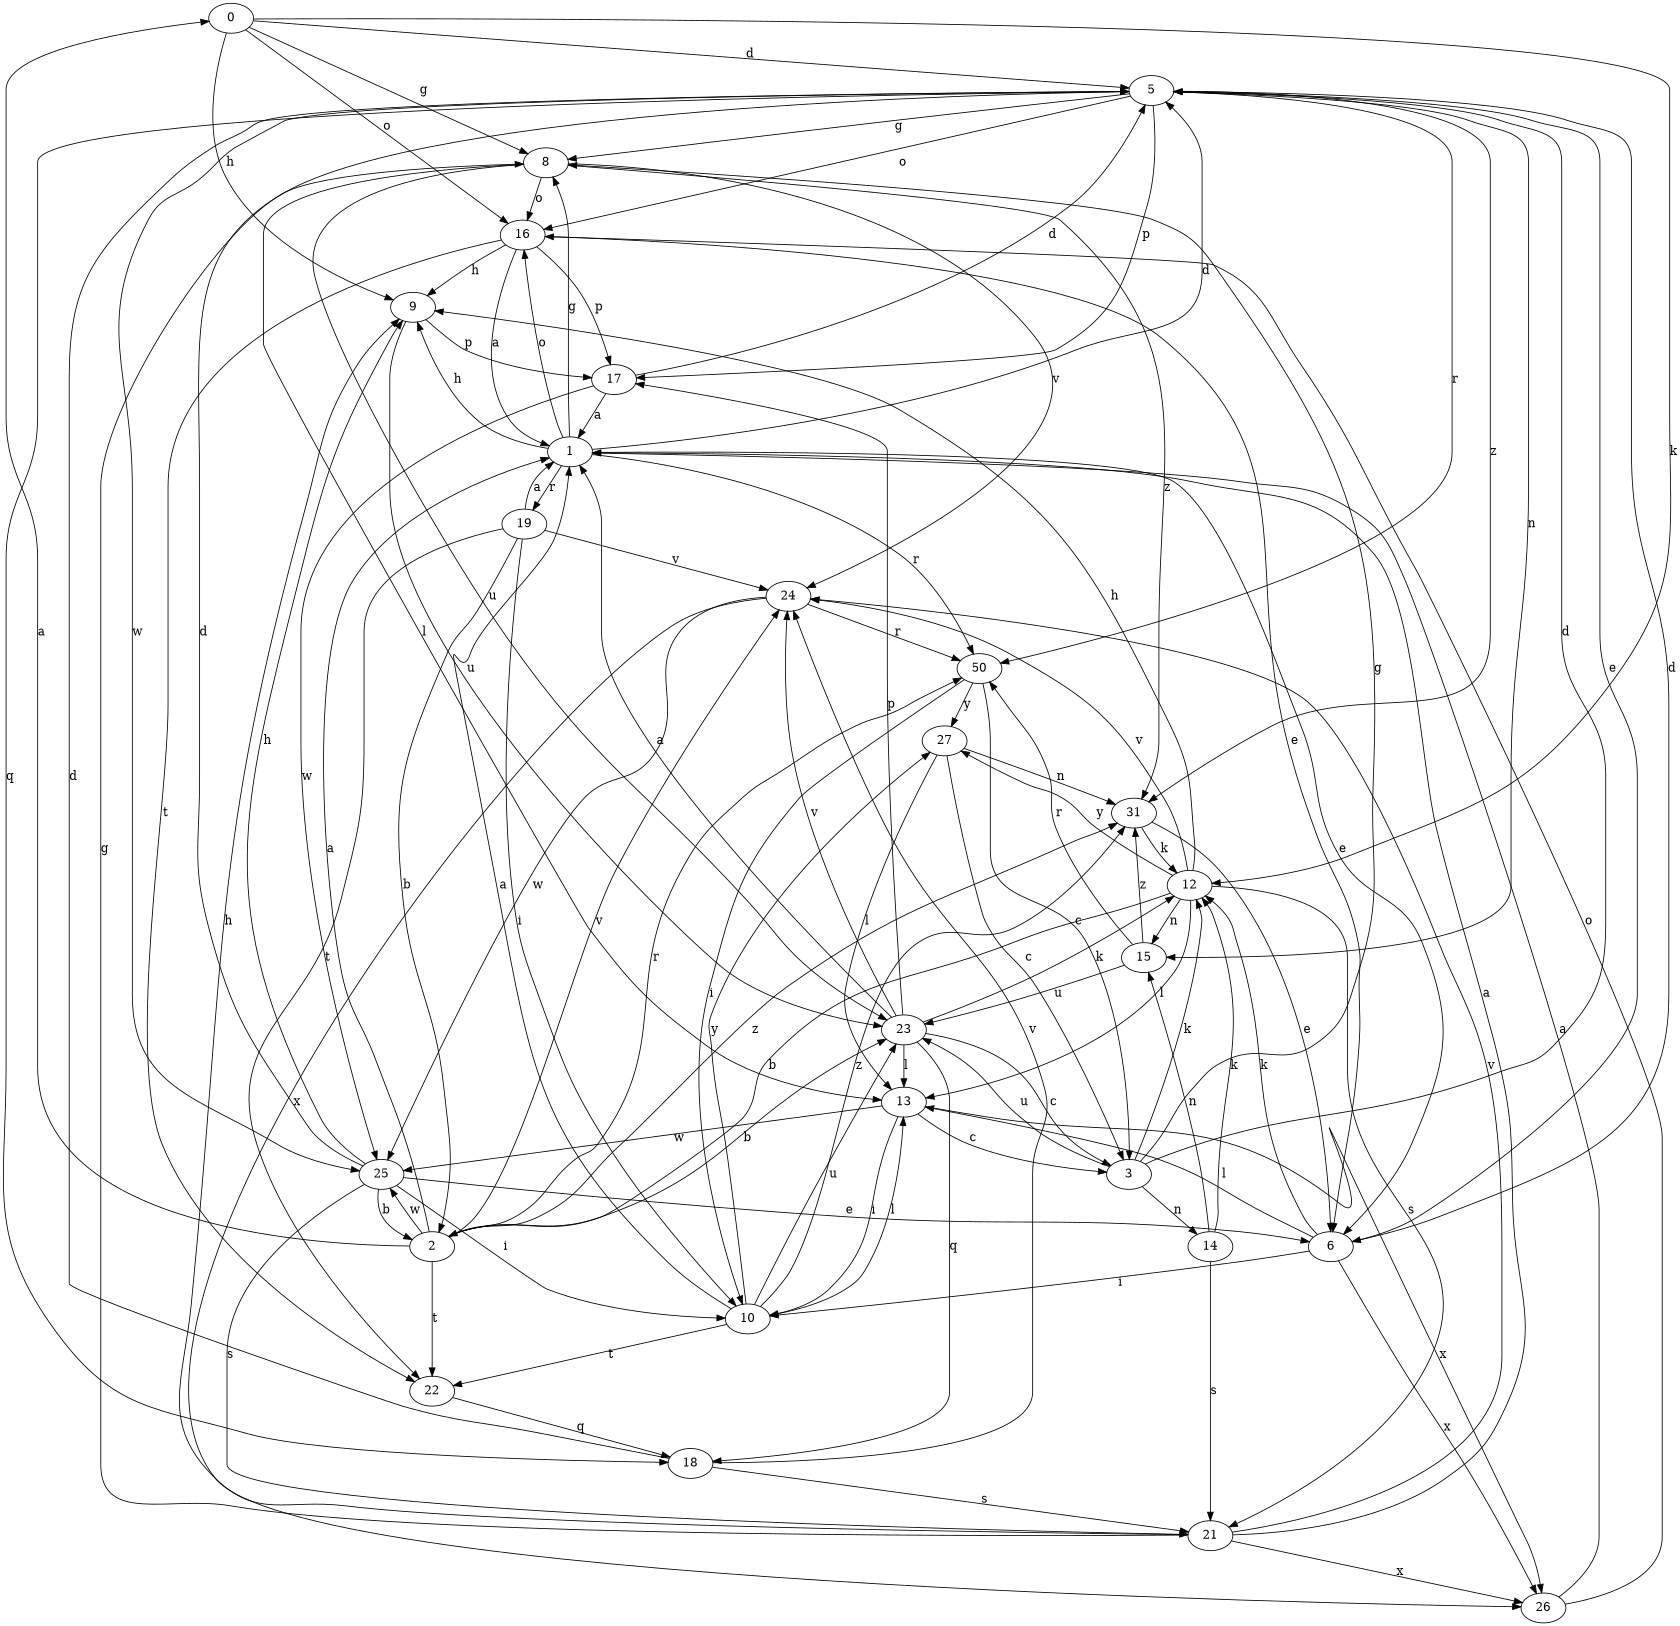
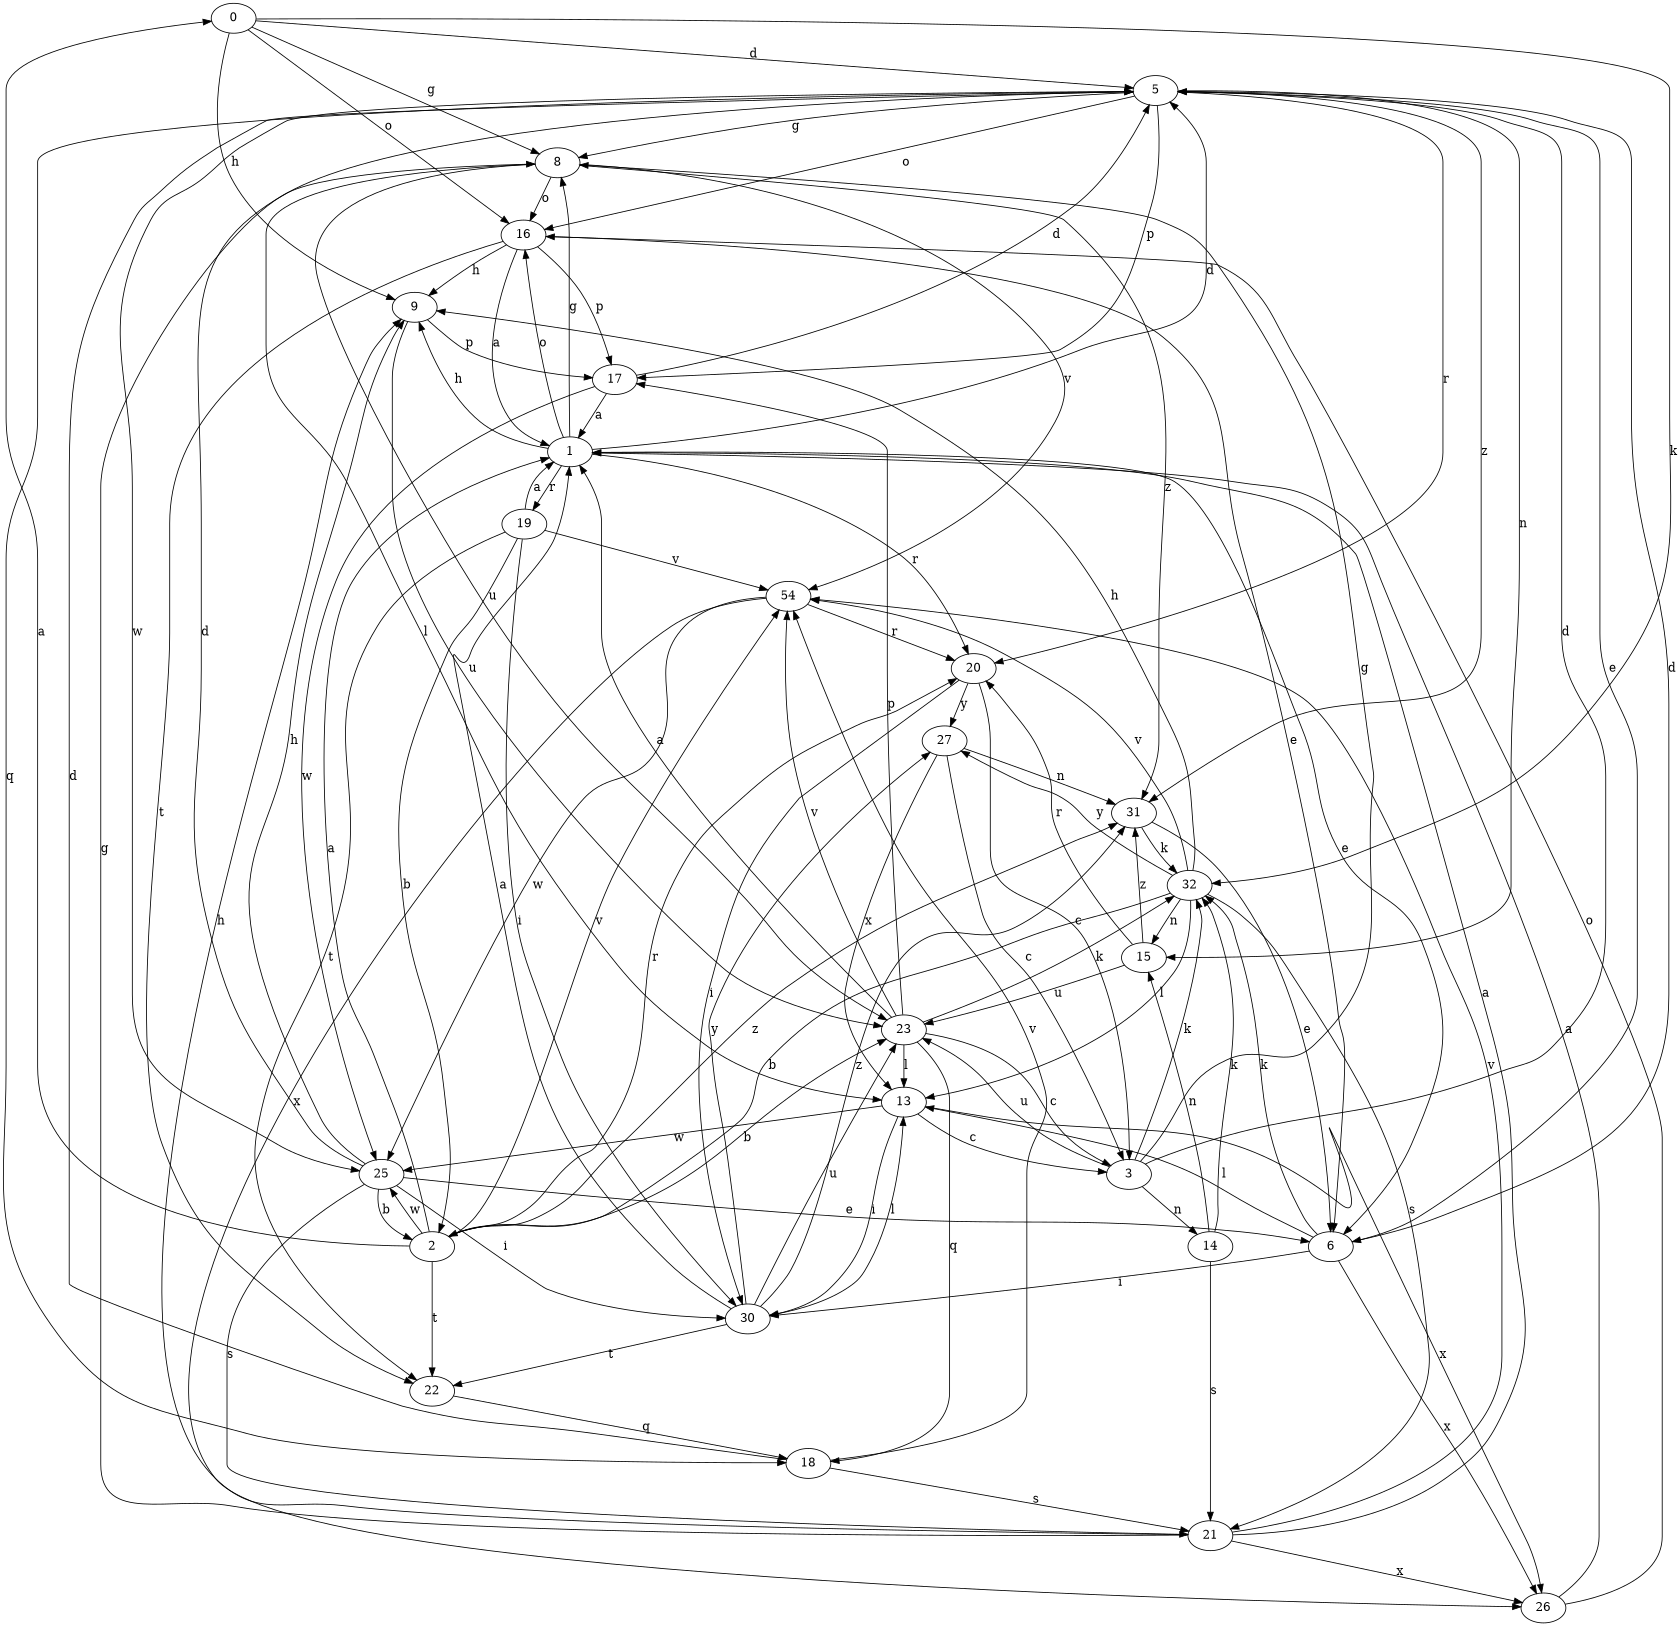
(788, 596) -> (788, 596)
(979, 669) -> (974, 669)
(1190, 885) -> (1190, 885)
(867, 922) -> (869, 922)
(748, 1319) -> (748, 1319)
